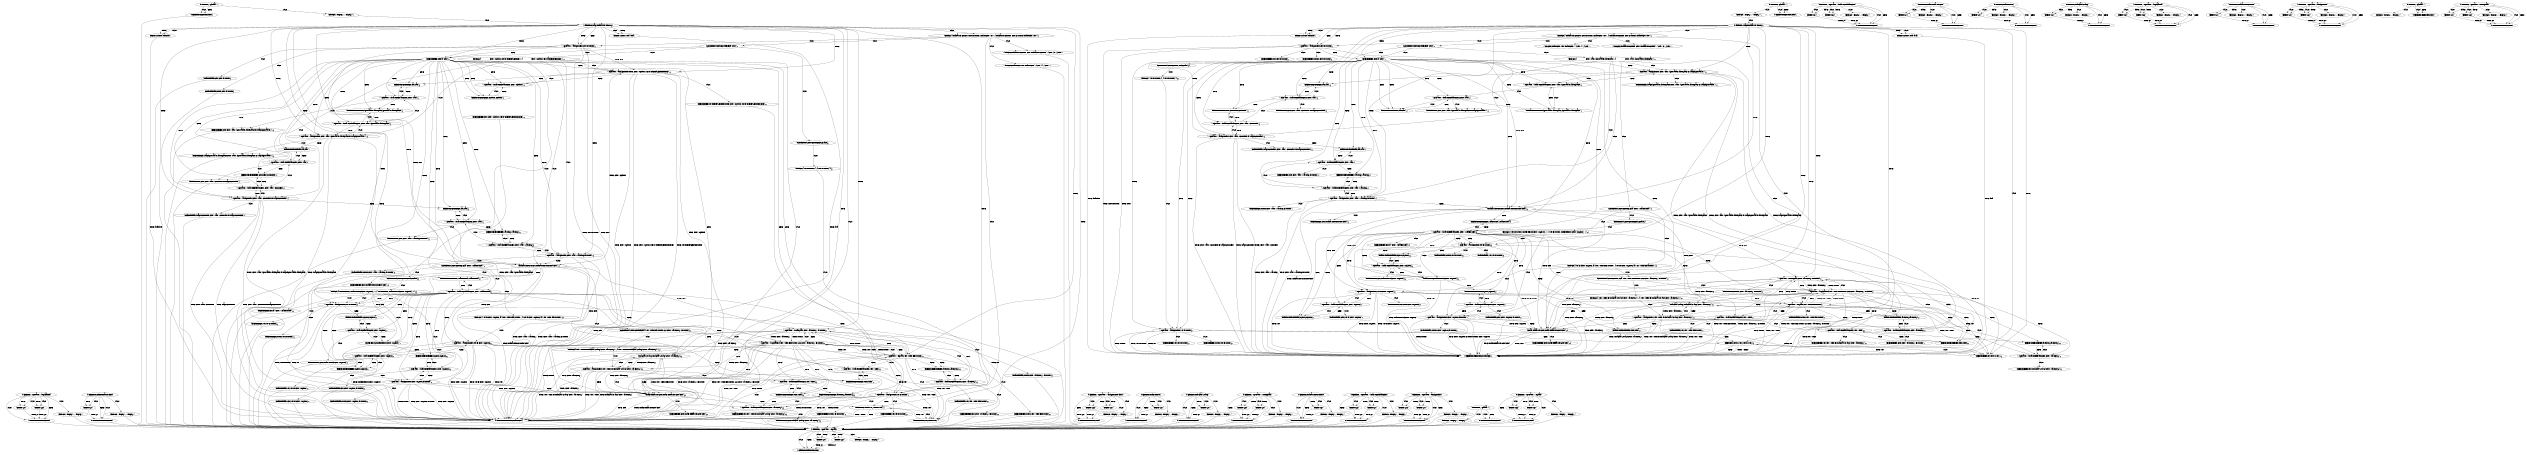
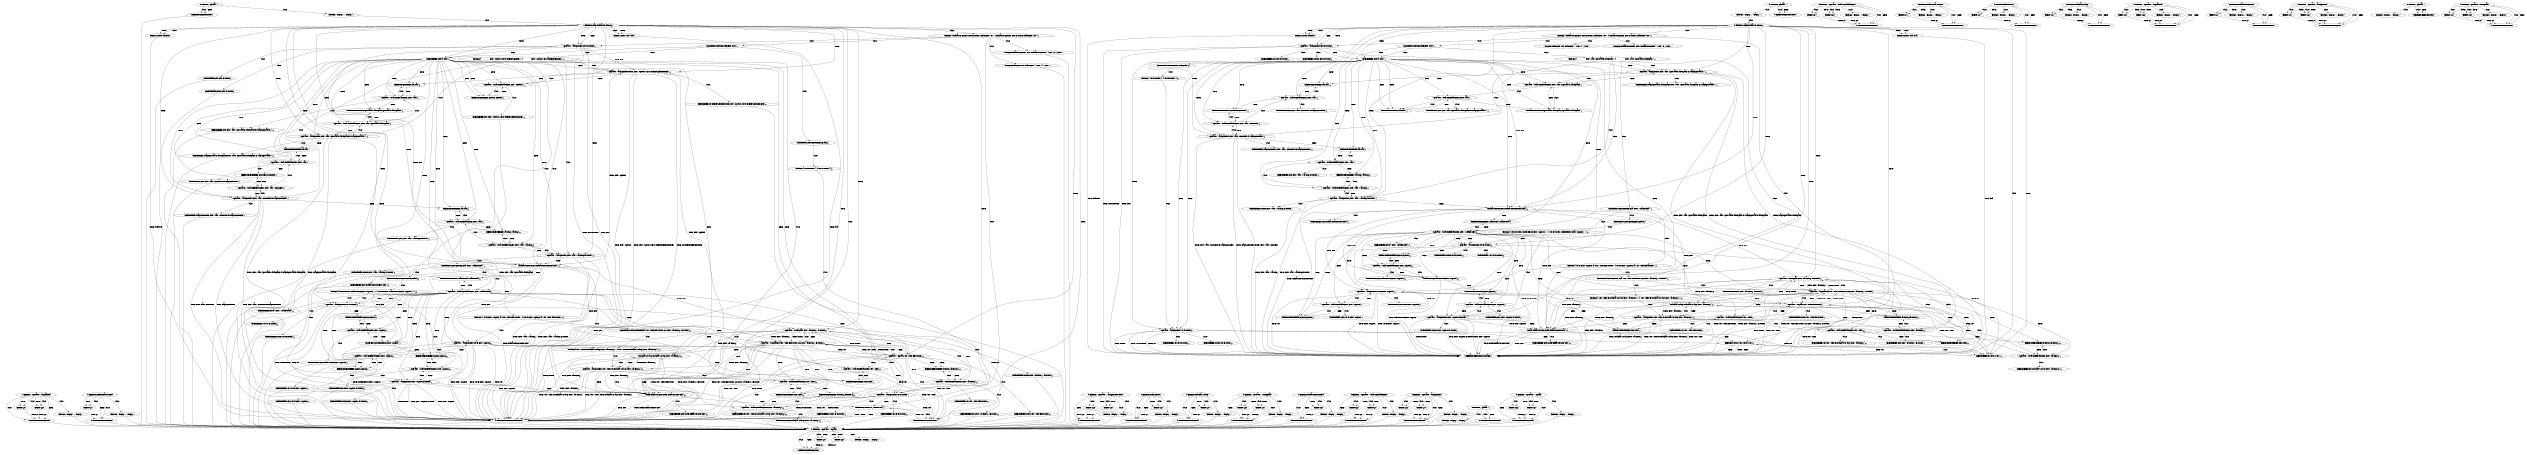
none -> (511, 101)
